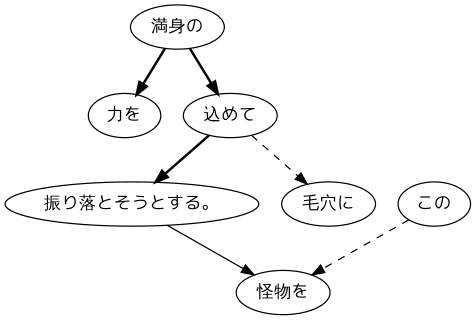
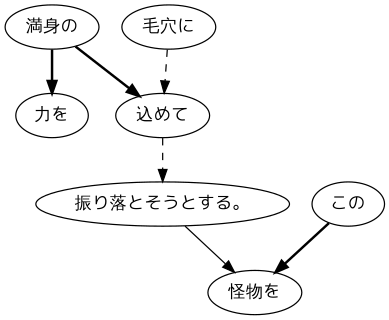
(187, 155) -> (163, 154)
(275, 156) -> (166, 65)
(366, 244) -> (307, 244)
